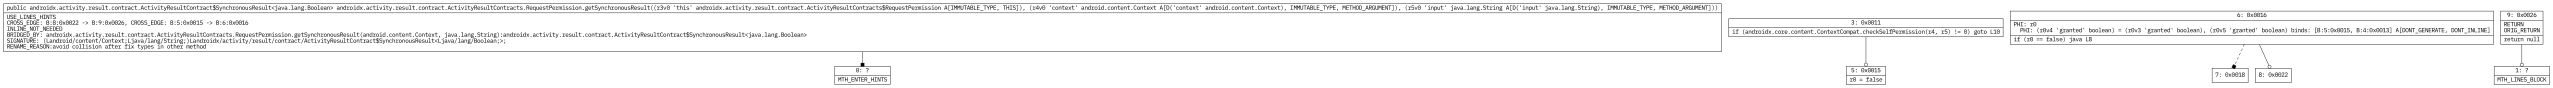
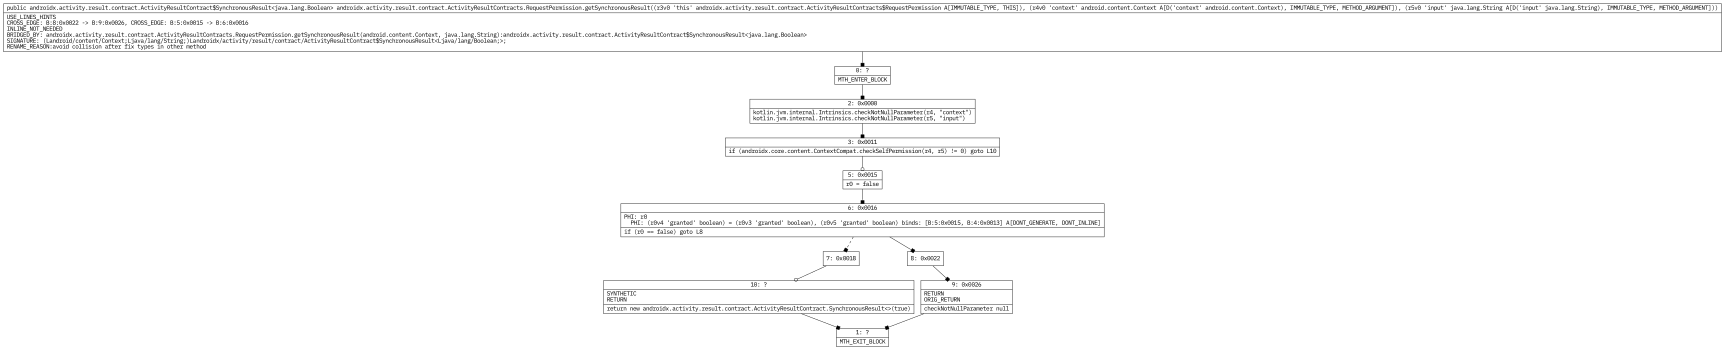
(2053, 40) -> (663, 232)
(2522, 40) -> (967, 309)
(2522, 54) -> (907, 320)
(2264, 55) -> (900, 243)
(863, 80) -> (863, 80)
(2522, 80) -> (863, 342)
none -> (863, 111)
none -> (863, 194)
none -> (939, 272)
none -> (759, 297)
